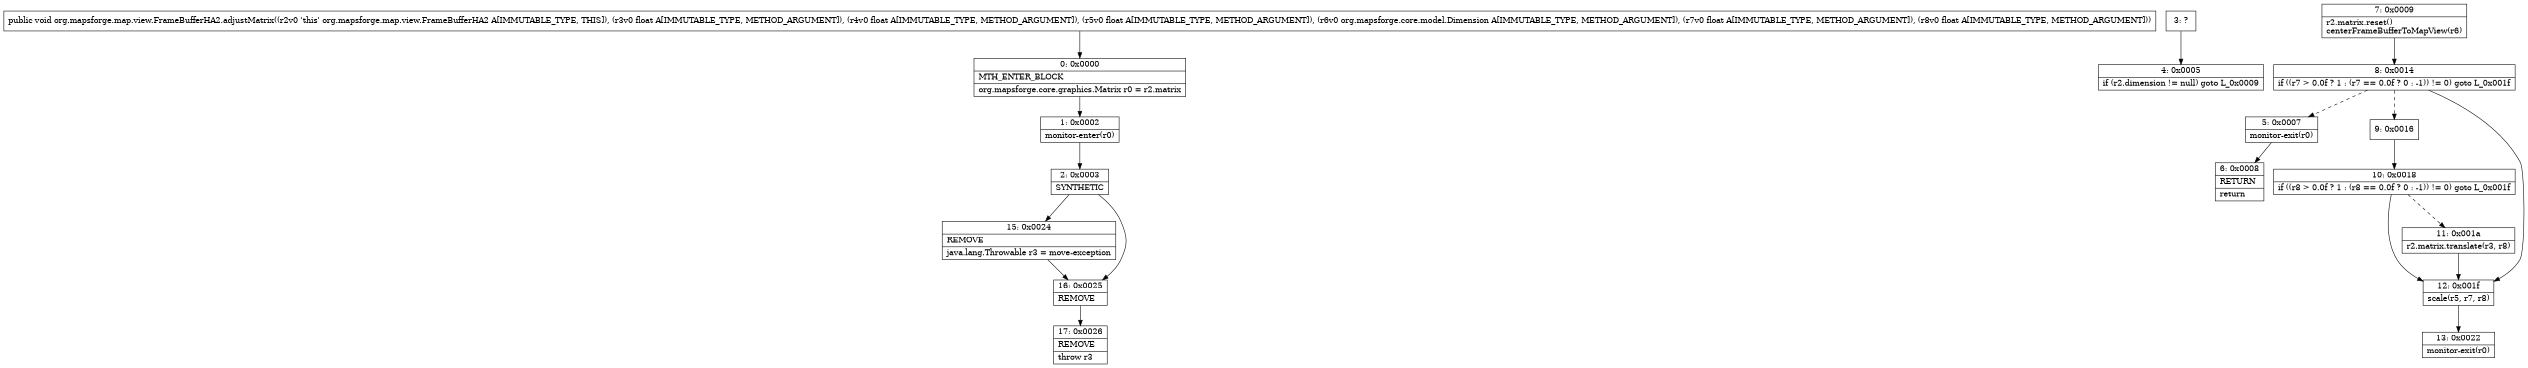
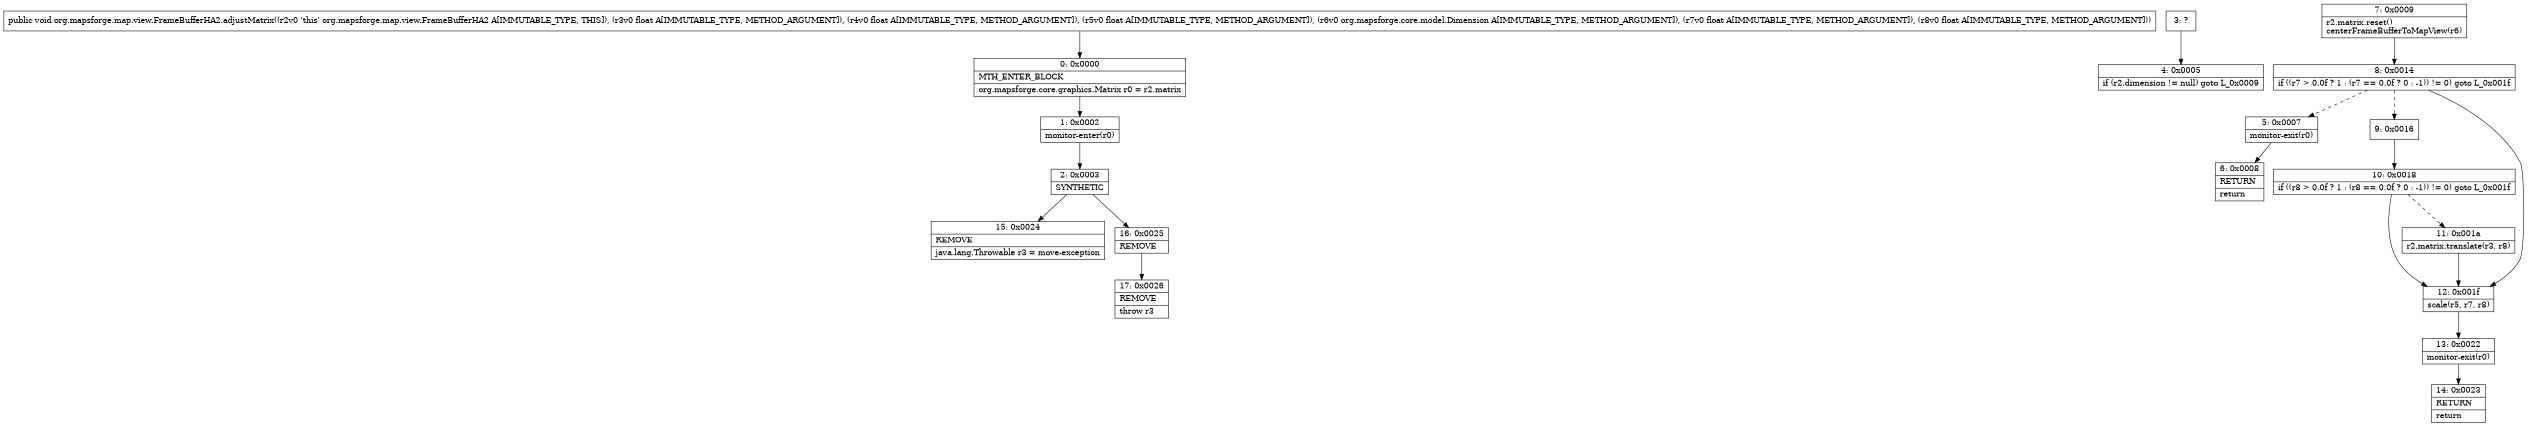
(1056, 268) -> none
none -> (2458, 404)
